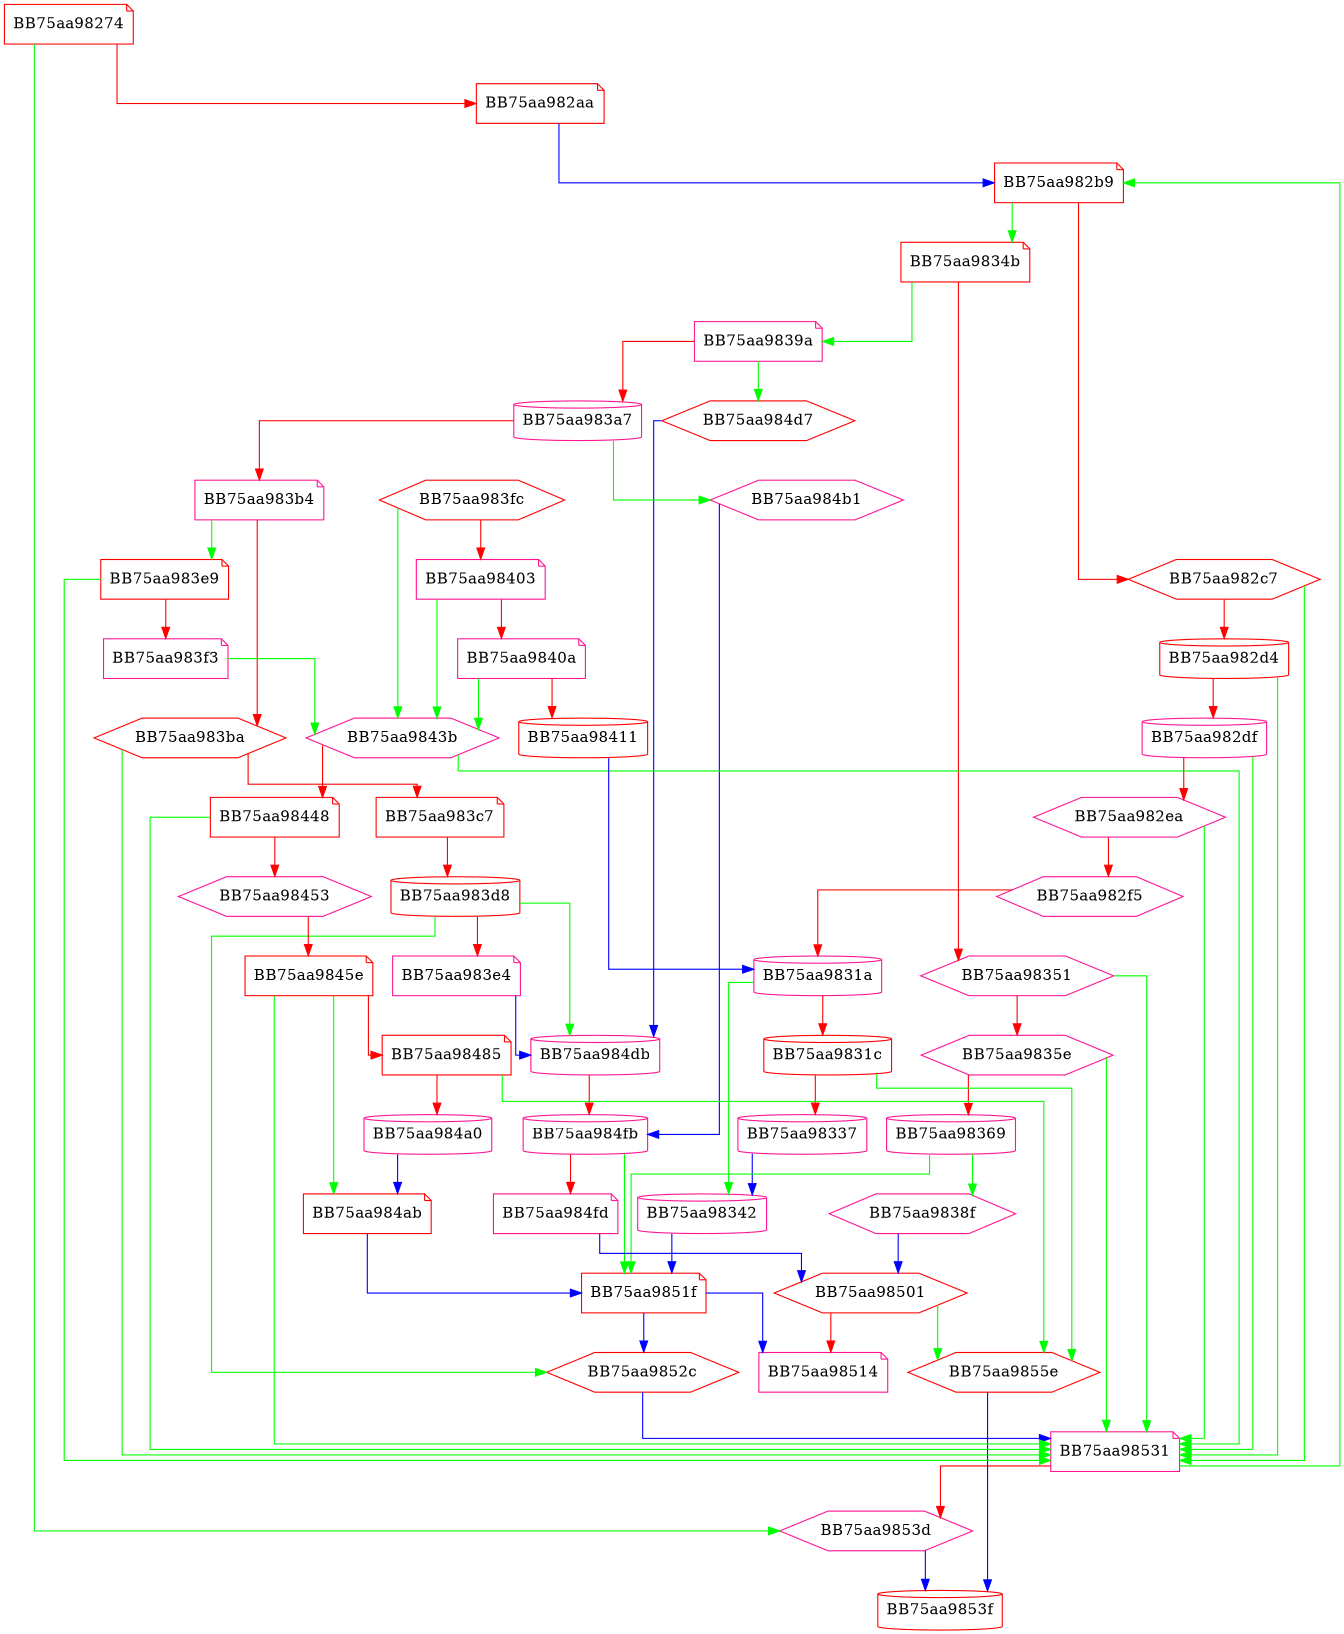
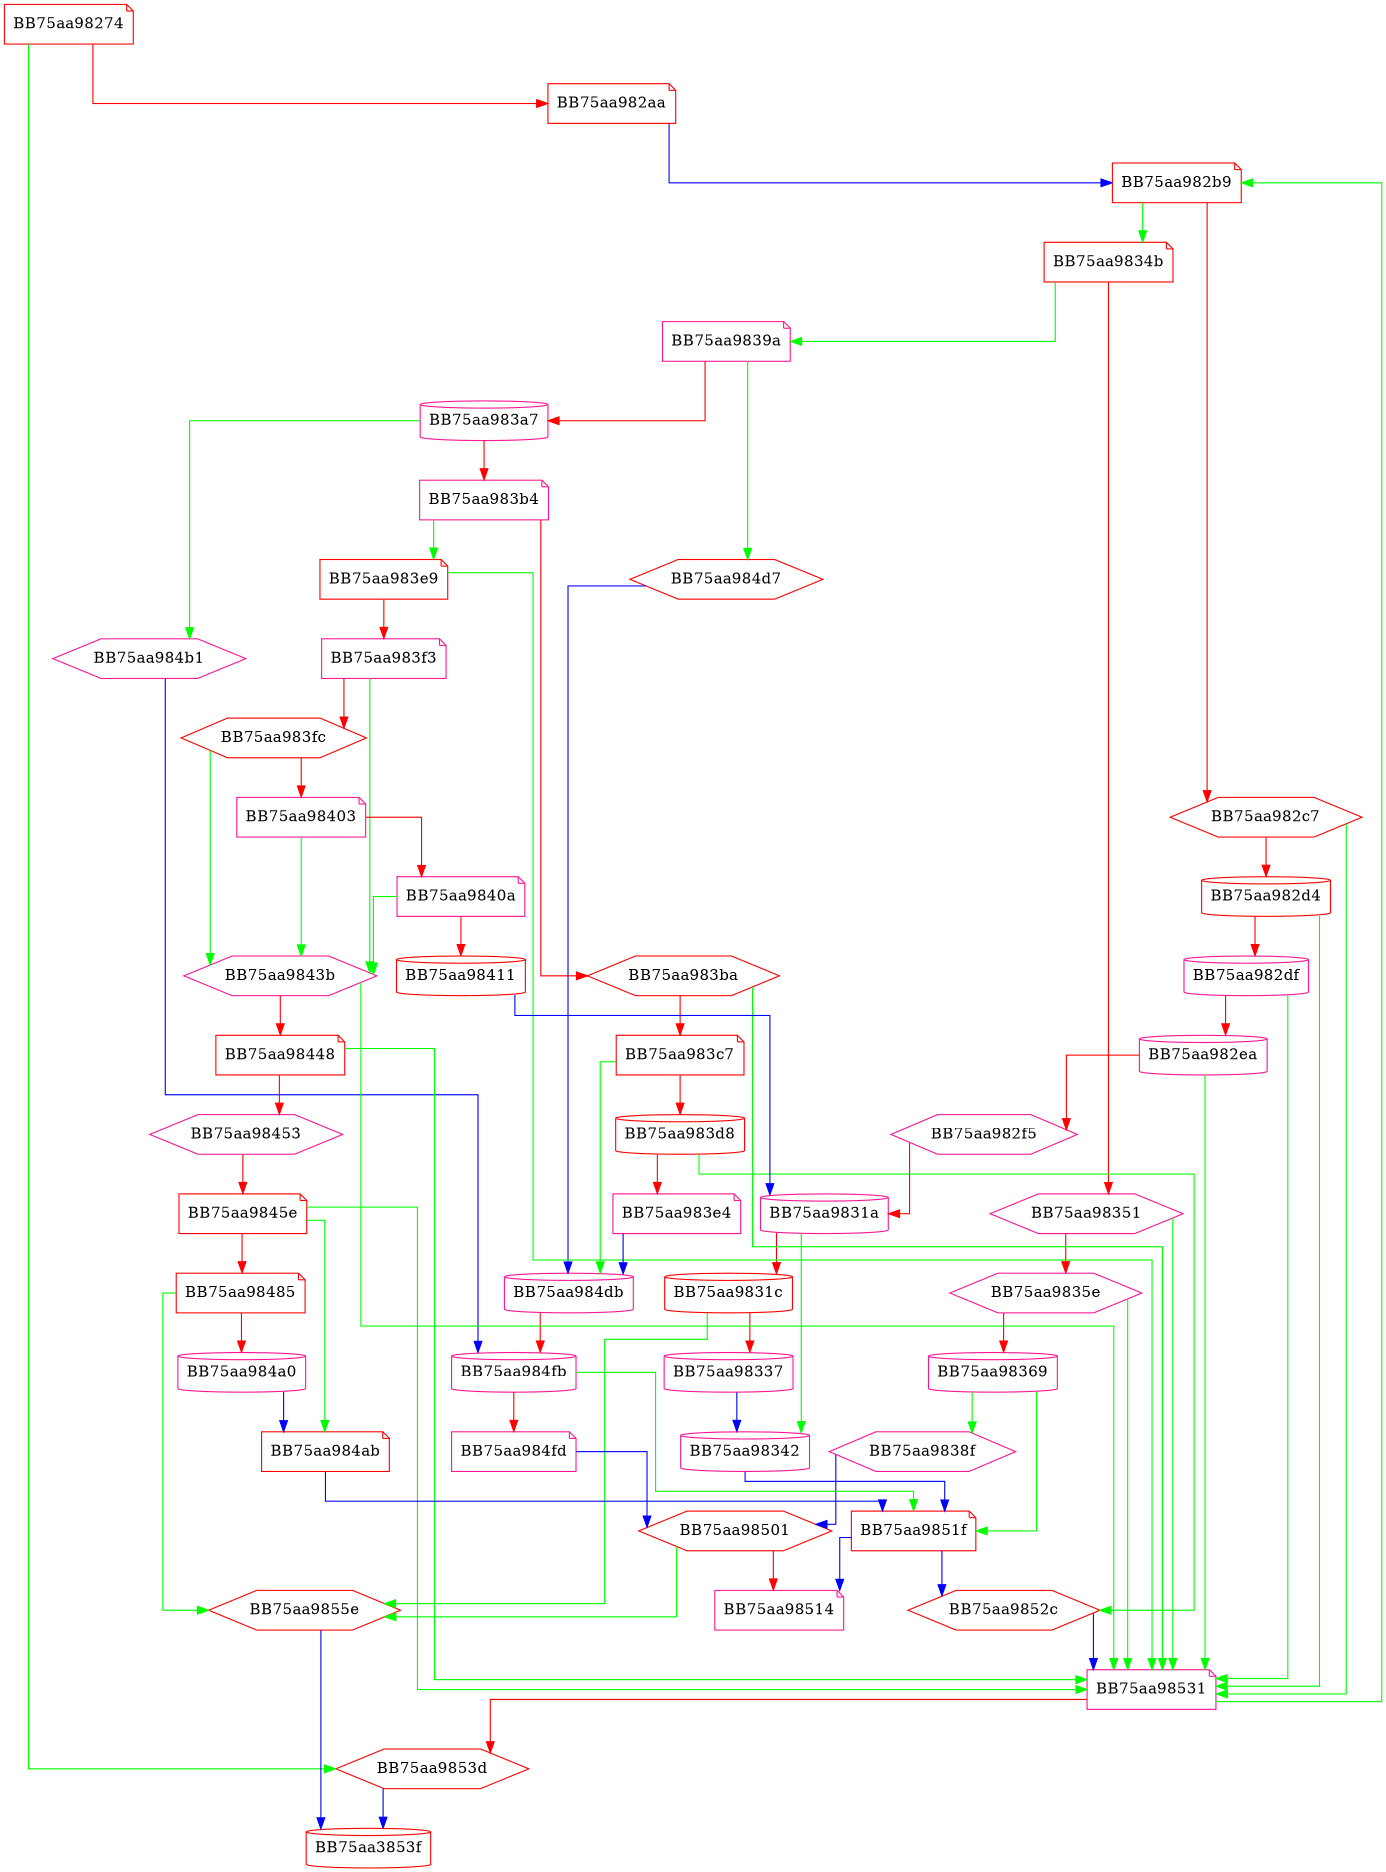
none -> (344, 698)
(1129, 817) -> (1203, 1055)
(570, 939) -> (600, 1154)
(876, 1531) -> (432, 1769)
(940, 1610) -> (368, 1848)
